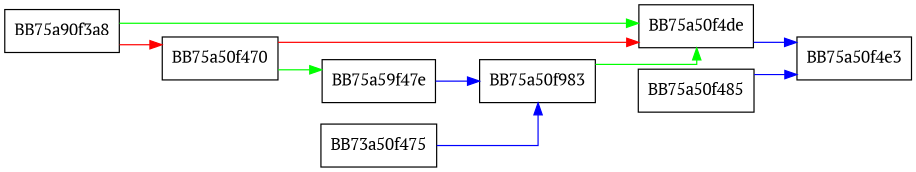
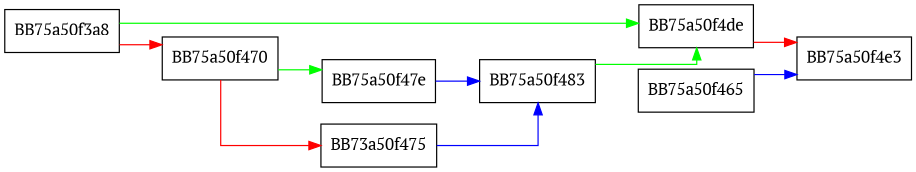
(62, 31) -> (62, 31)
(452, 42) -> (232, 146)
(769, 42) -> (769, 42)
(379, 81) -> (379, 81)
(537, 81) -> (537, 81)
(696, 91) -> (696, 91)
